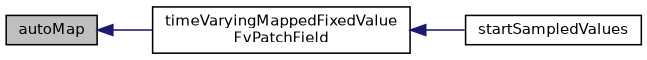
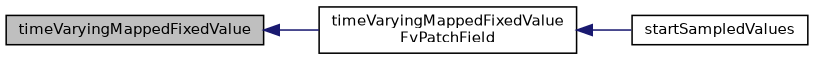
(52, 30) -> (135, 30)
